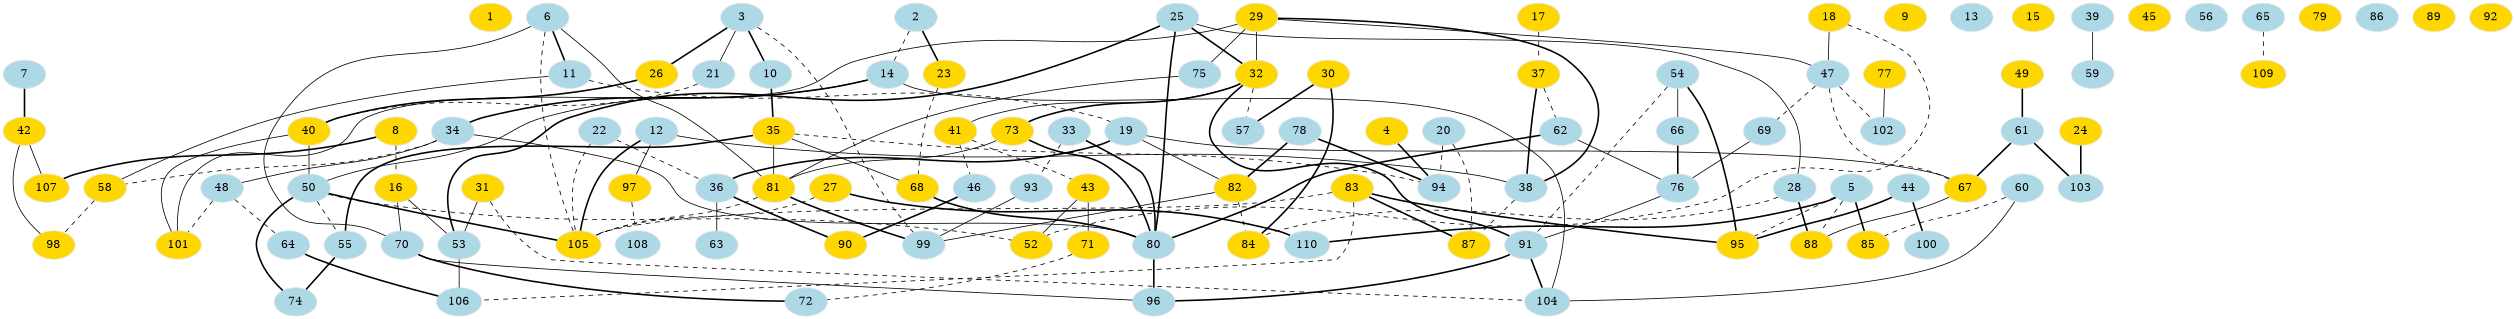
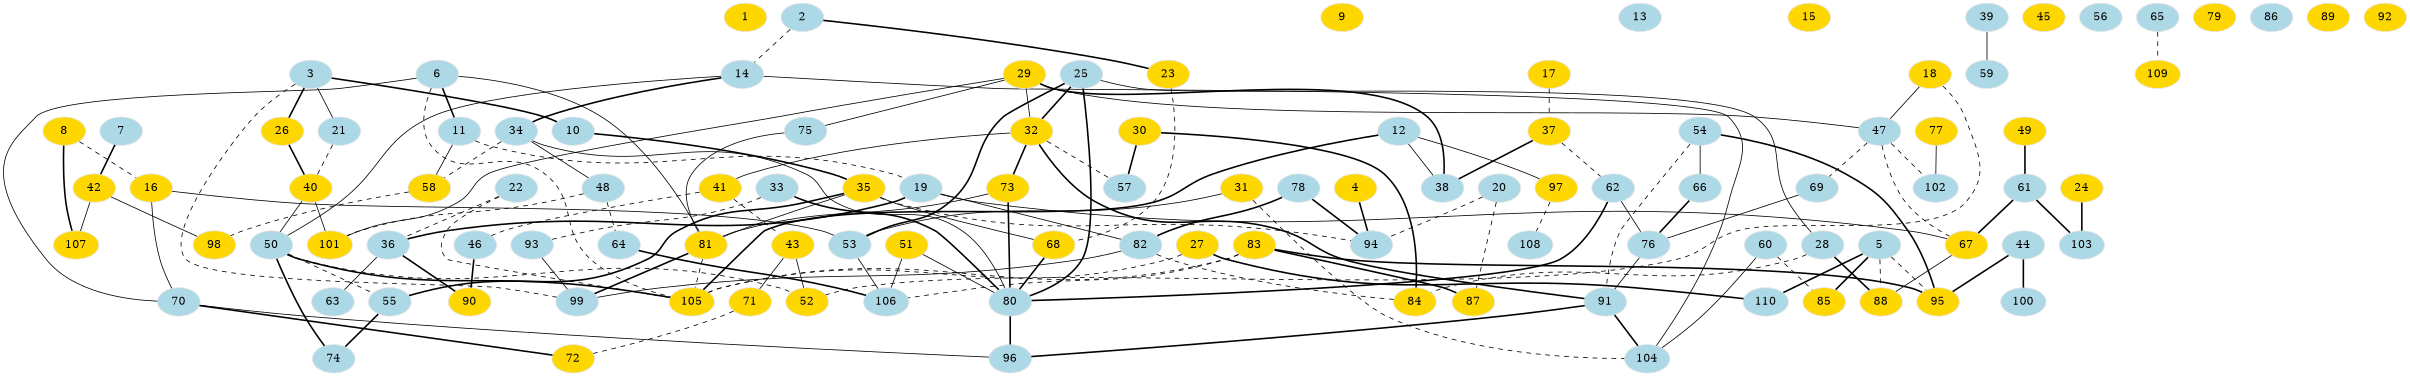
(1235, 188) -> (1141, 245)
(1506, 208) -> none
none -> (907, 245)
(806, 302) -> (573, 359)
